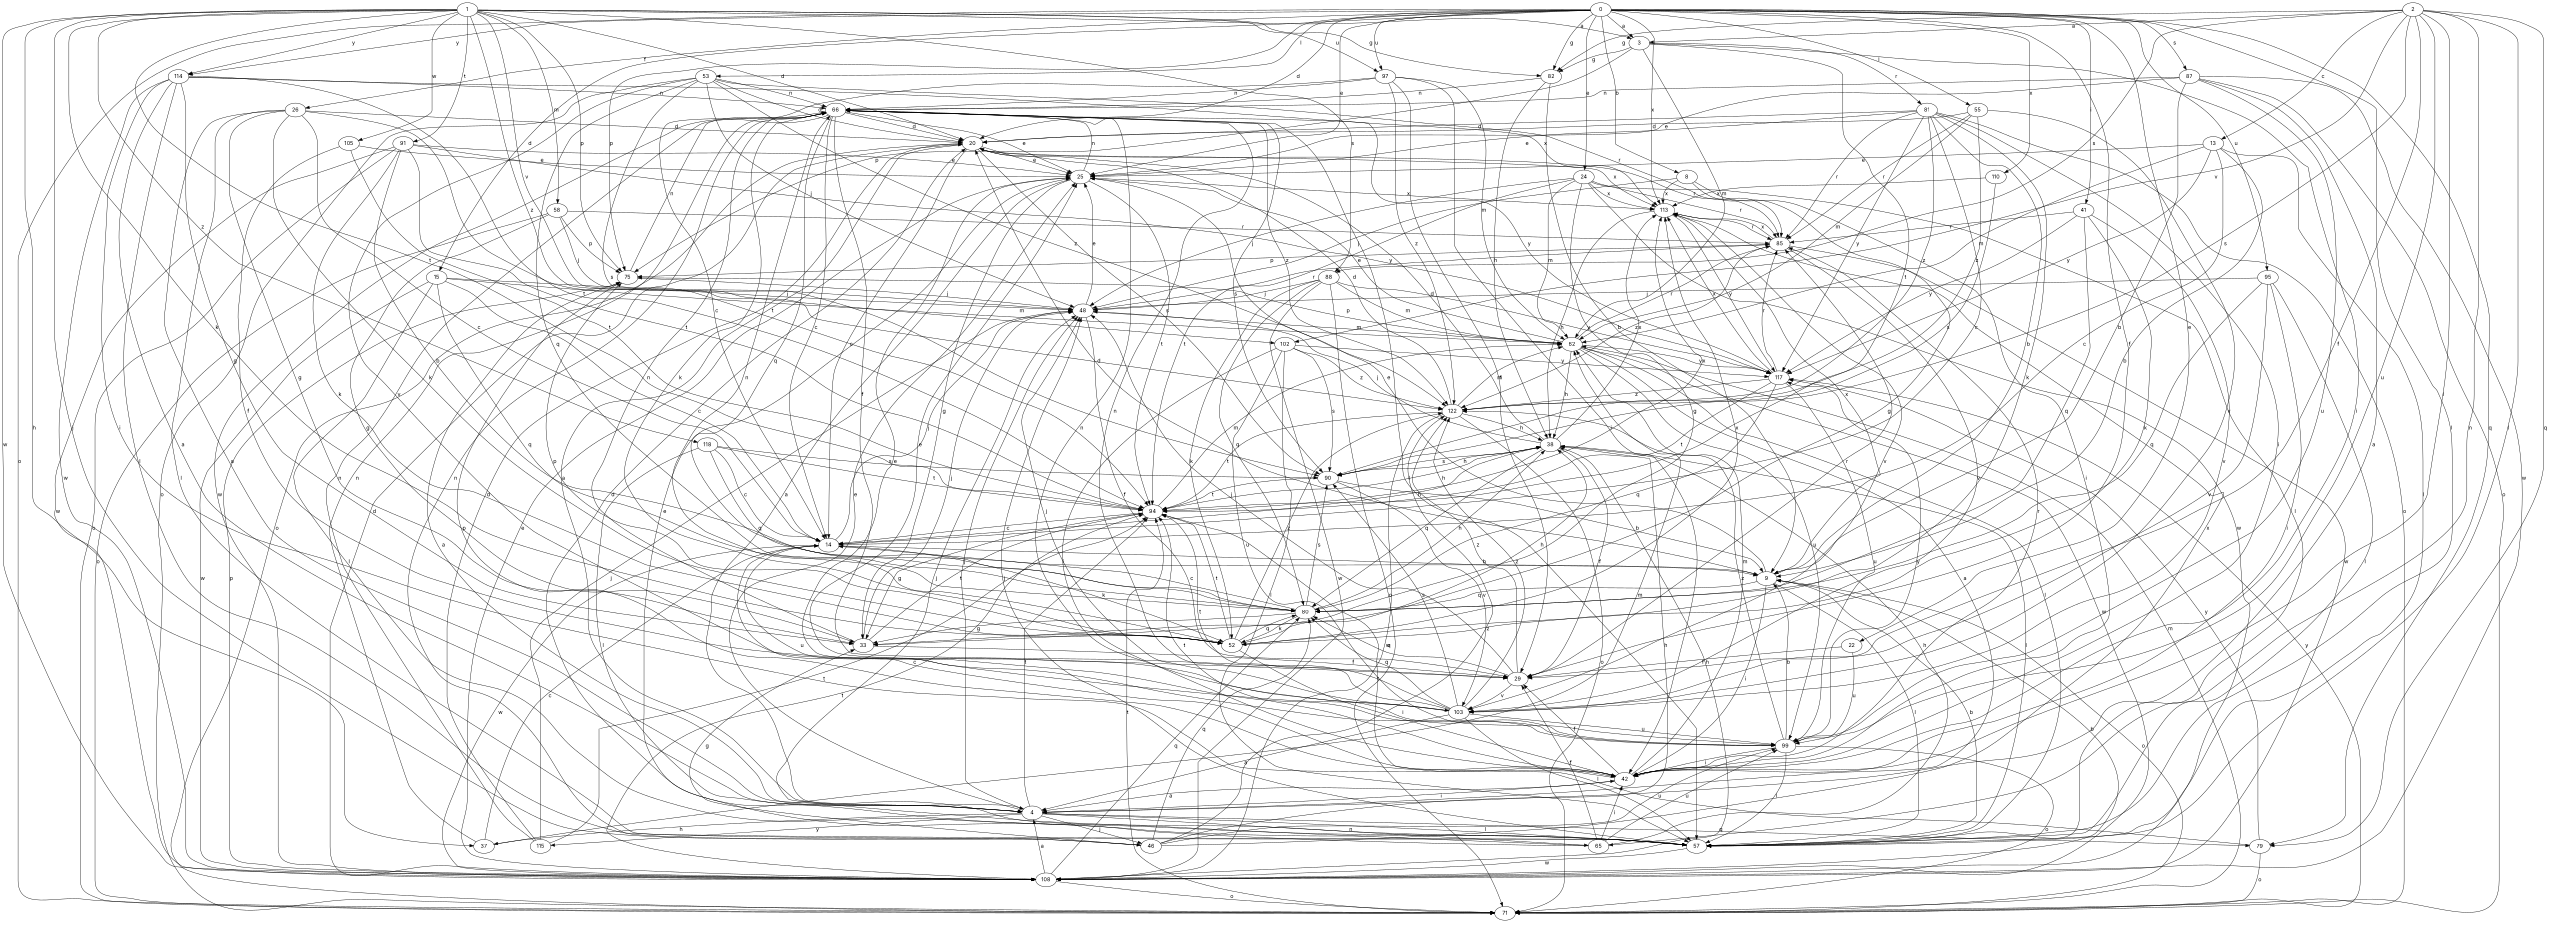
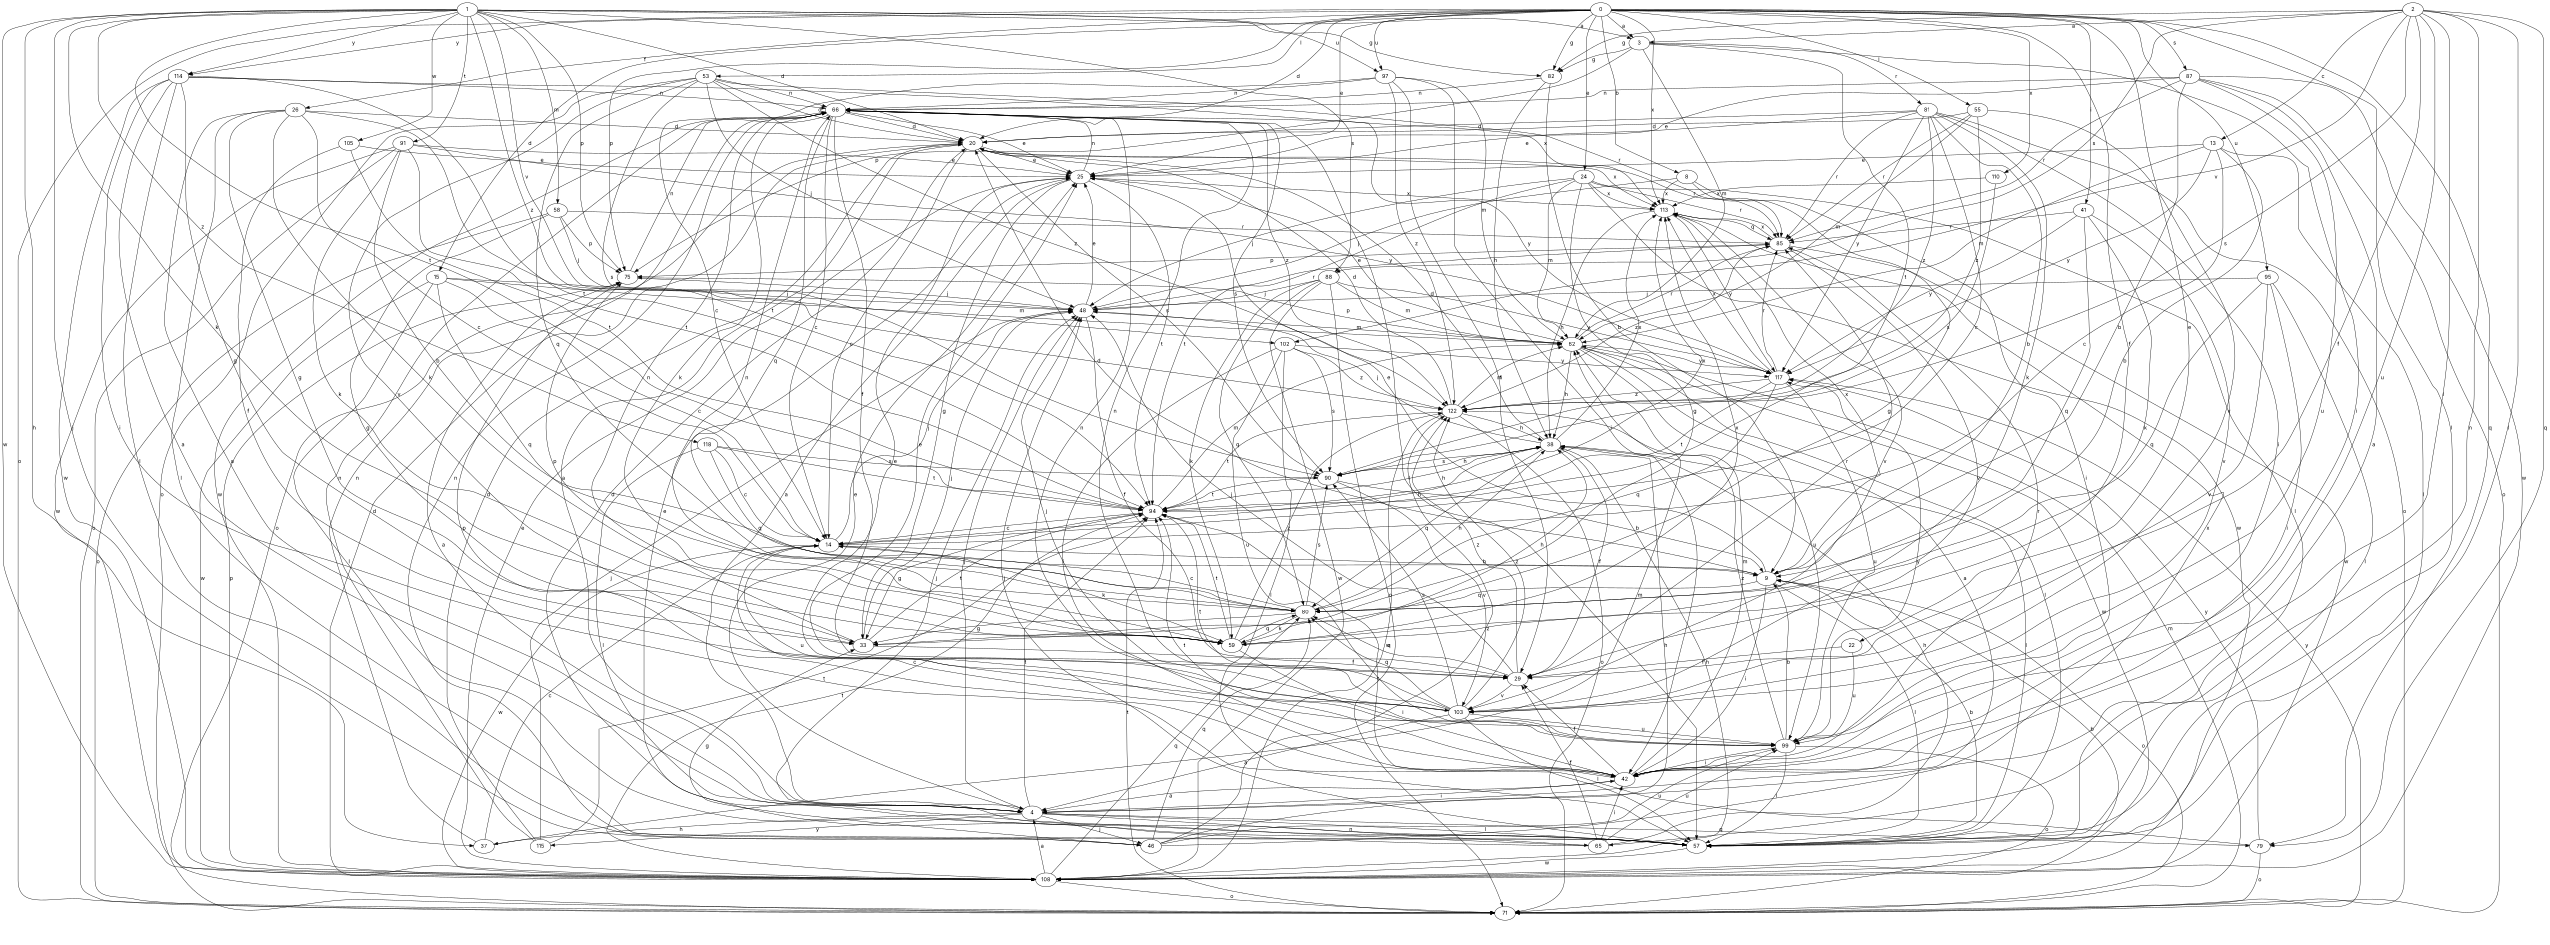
none -> (1999, 188)
(1753, 227) -> (1753, 227)
(1232, 646) -> (1232, 646)
